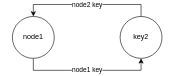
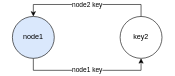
(33, 38) -> (33, 38)
